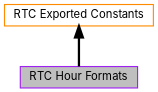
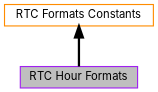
(79, 15) -> (79, 15)
